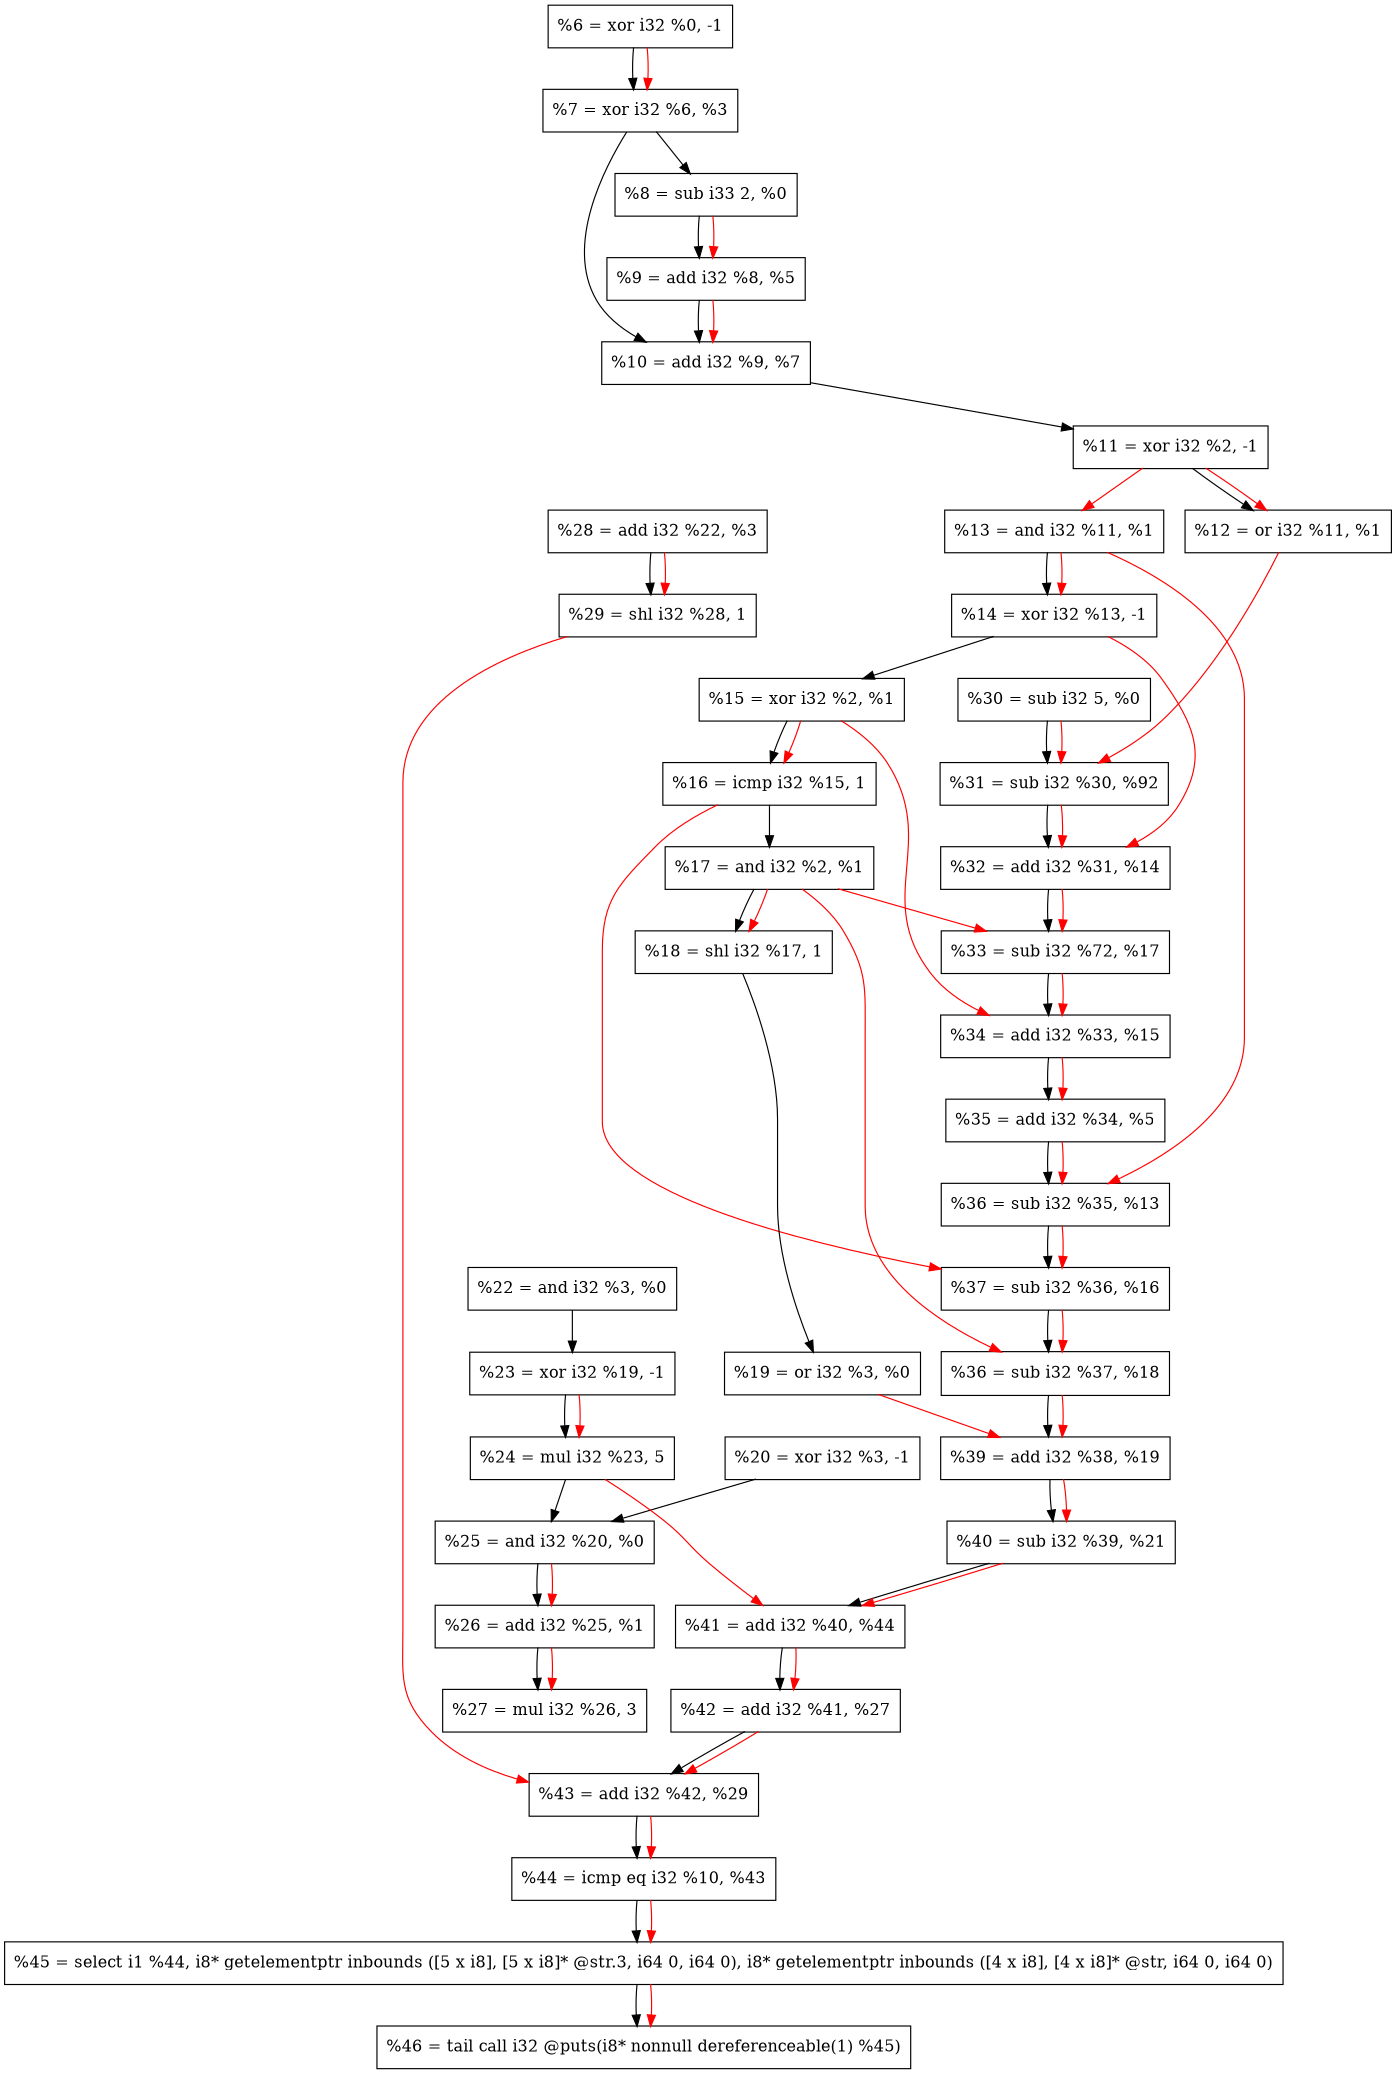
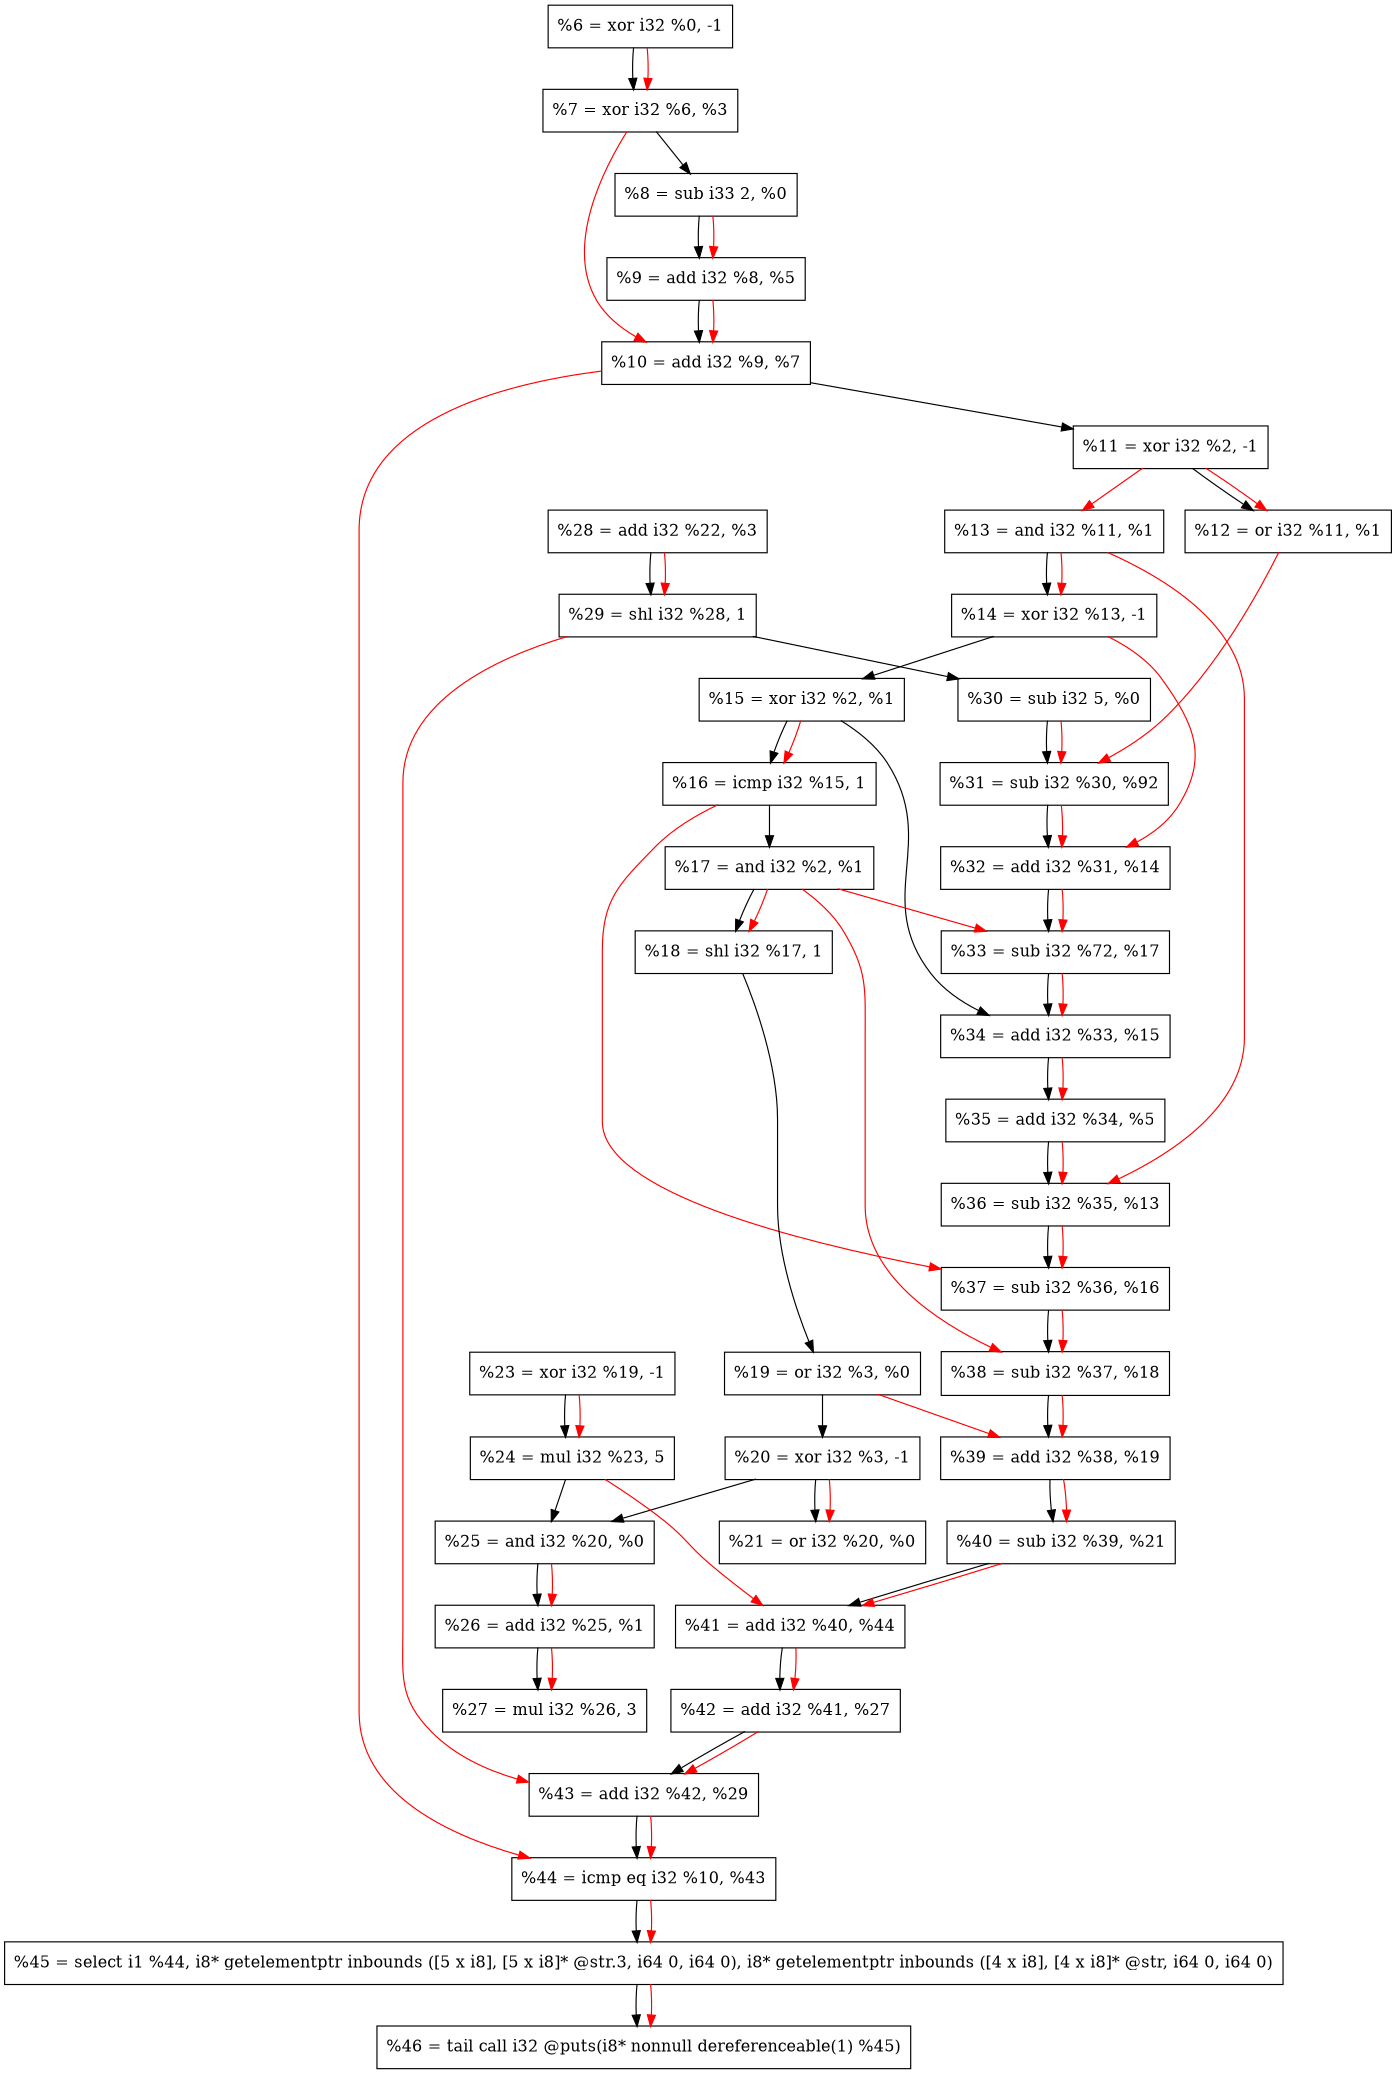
(586, 240) -> (586, 240)
none -> (850, 656)
(907, 868) -> (907, 868)
none -> (359, 1078)
(572, 1289) -> none
(1055, 1374) -> (1055, 1374)
none -> (823, 1410)
none -> (823, 1542)
